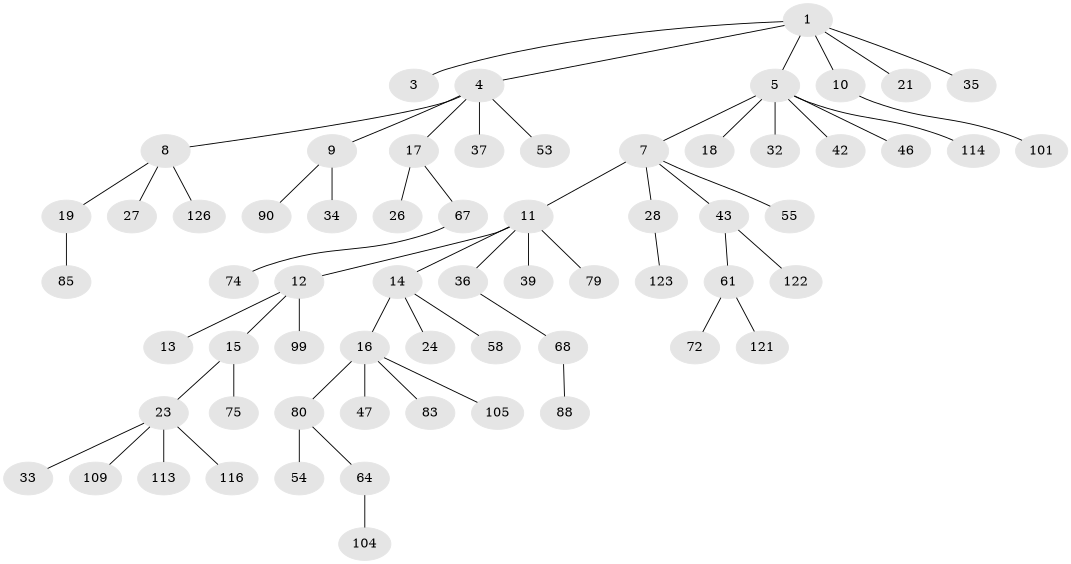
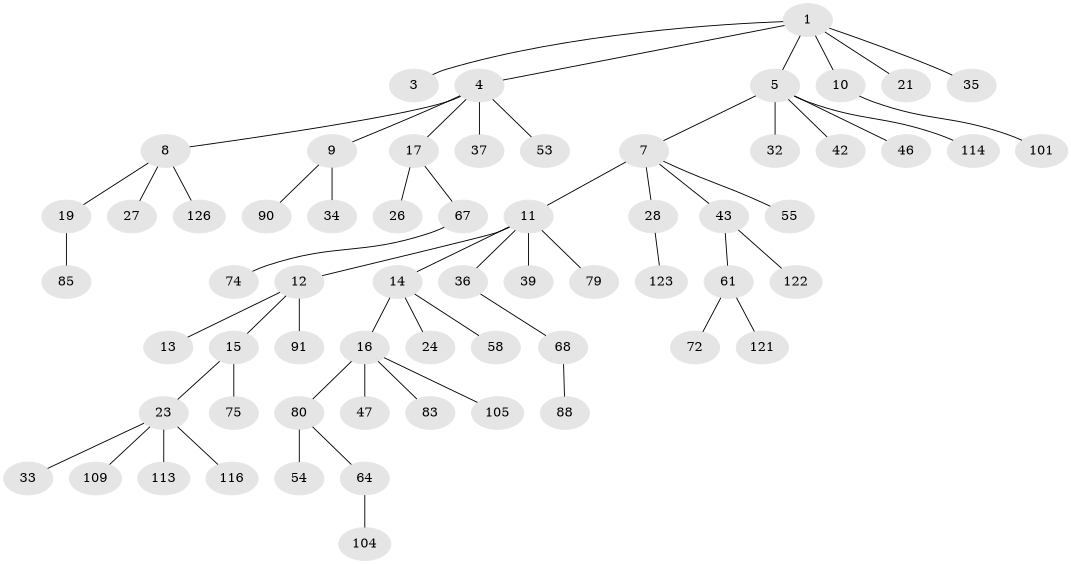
(710, 151) -> none
(299, 348) -> (299, 348)
